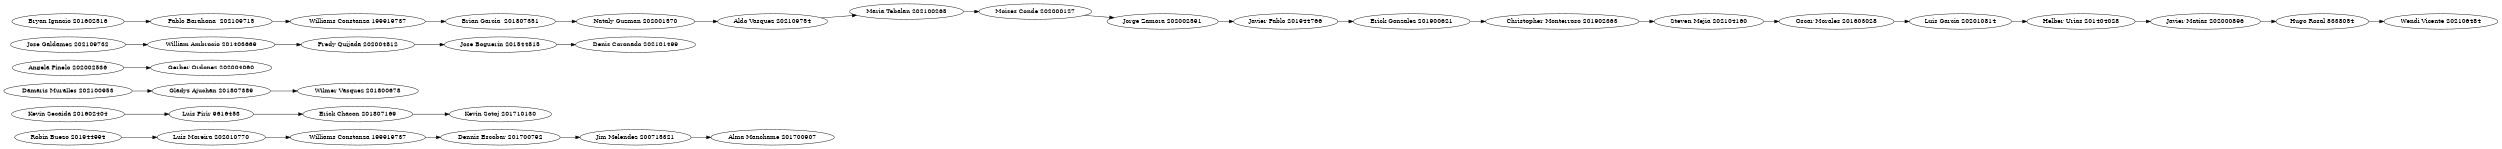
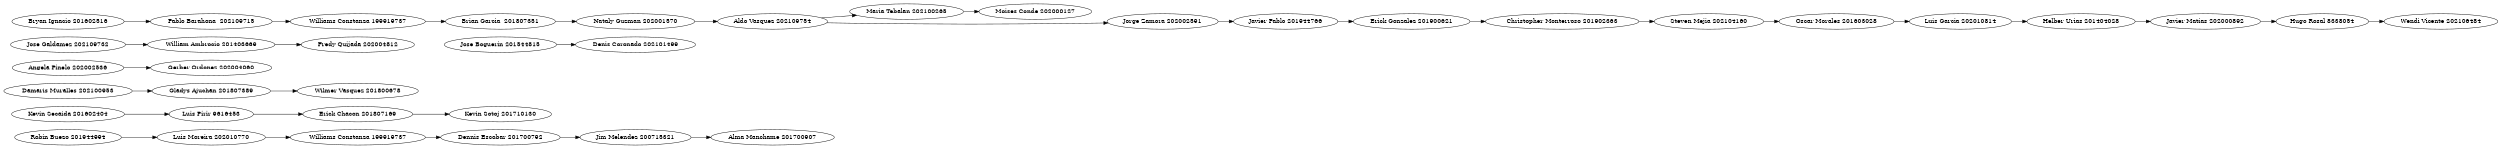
(1097, 16) -> (965, 24)
(2206, 21) -> (2206, 21)
(427, 45) -> none
